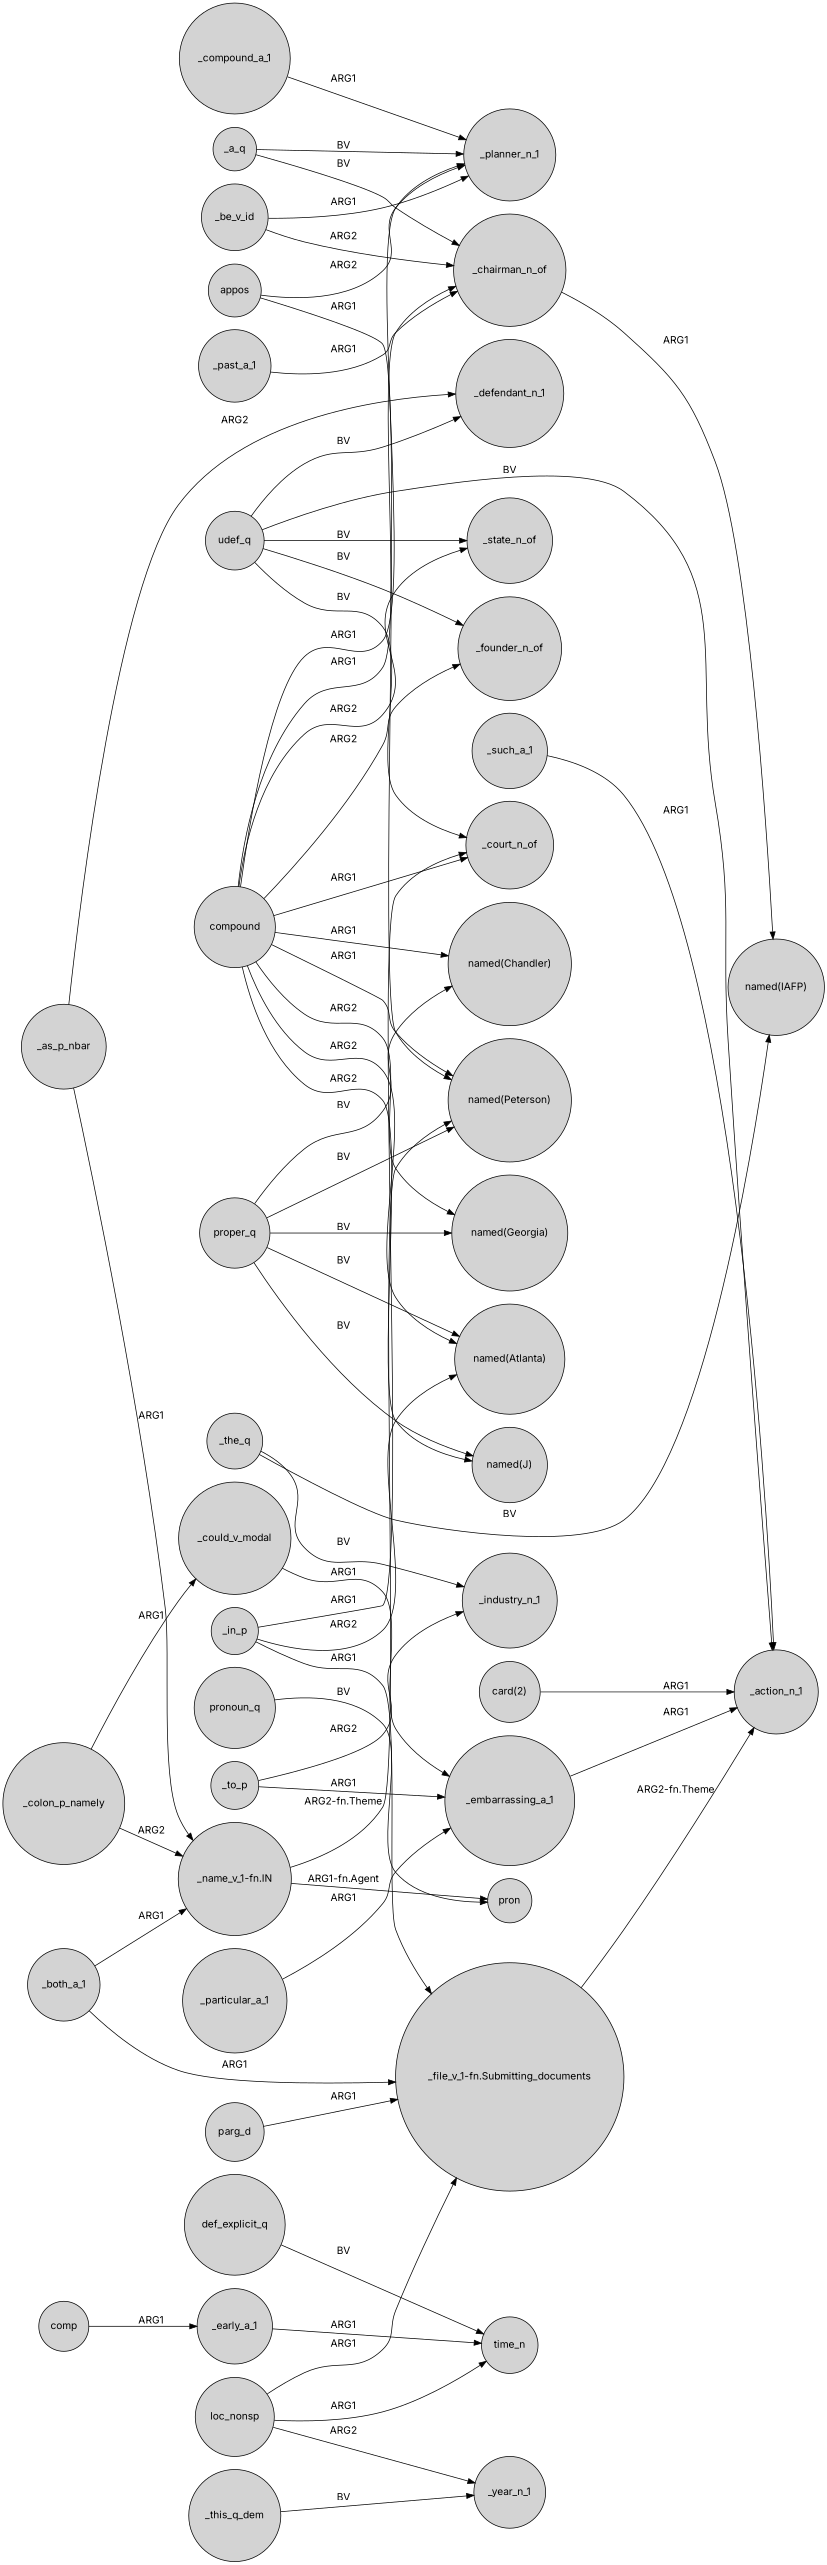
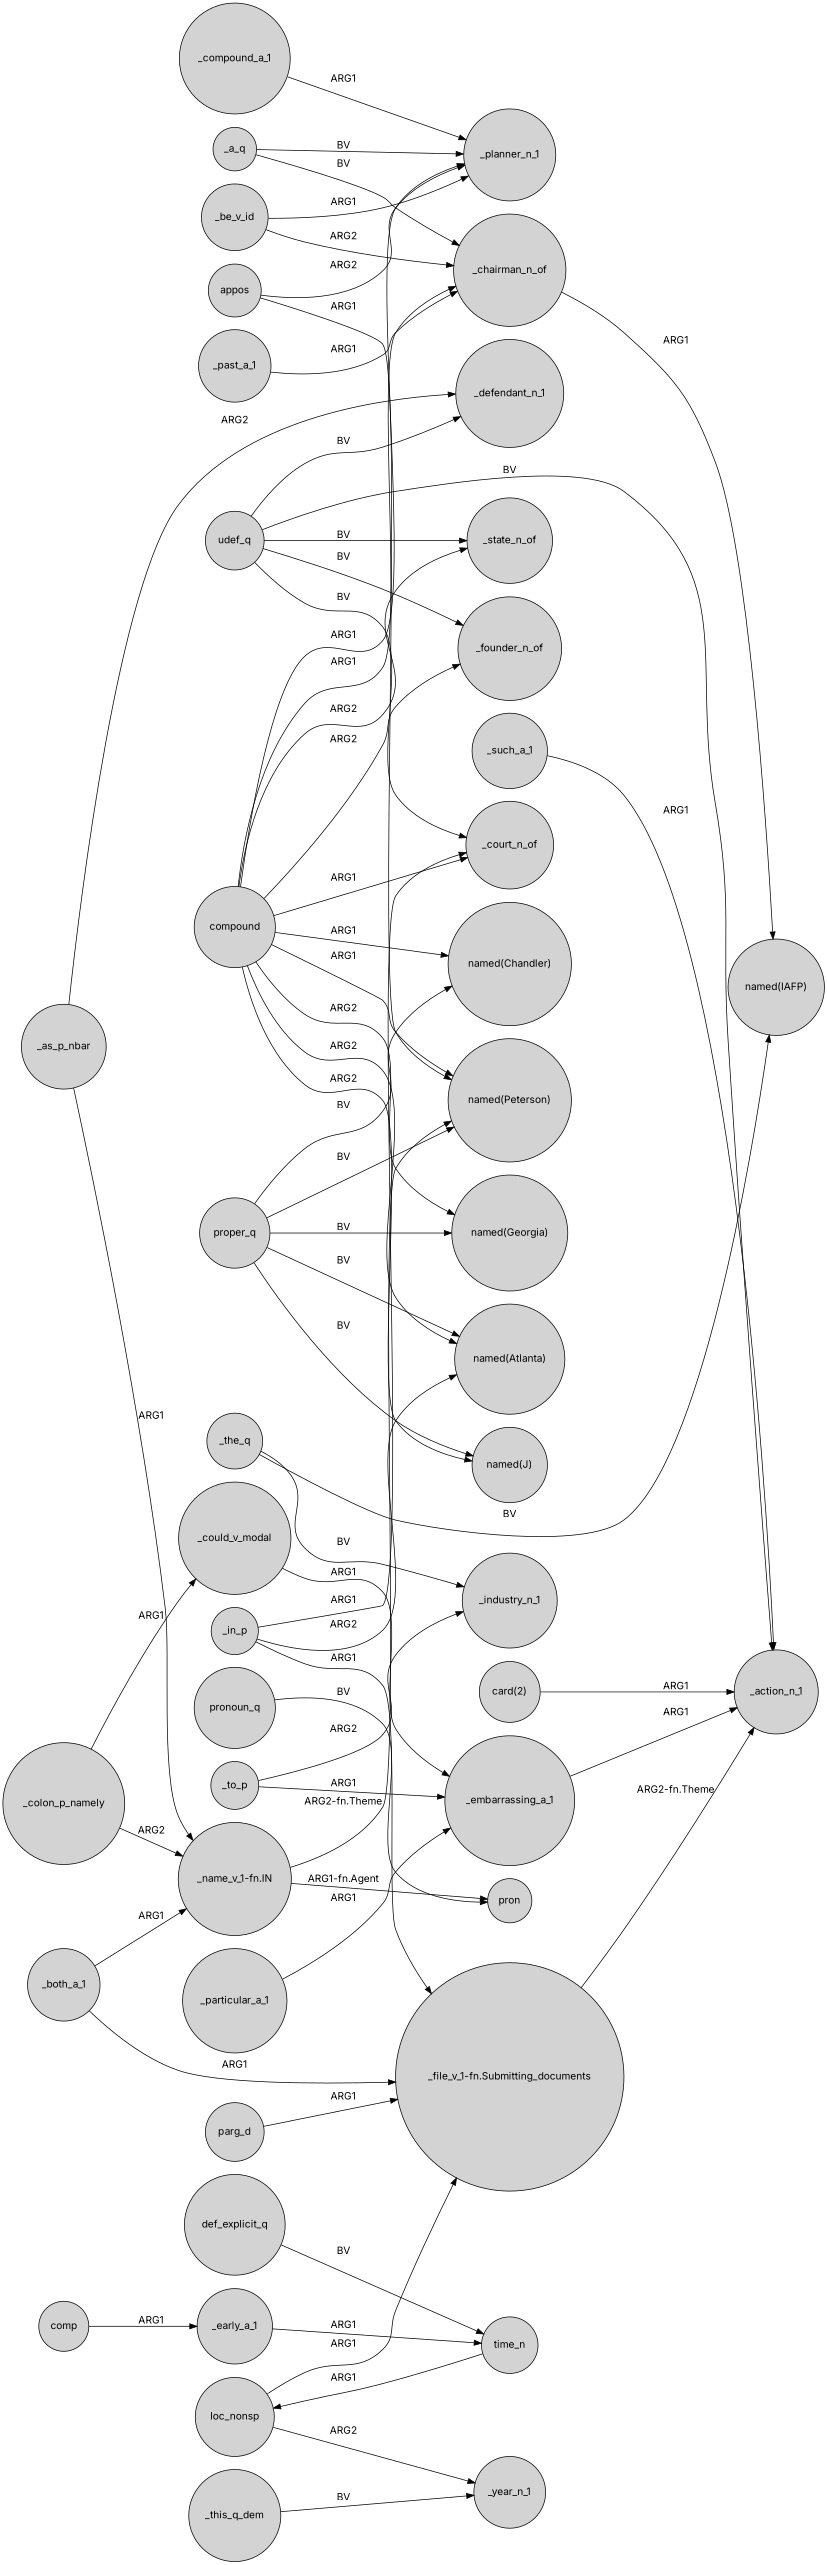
(382, 2412) -> (383, 2384)
